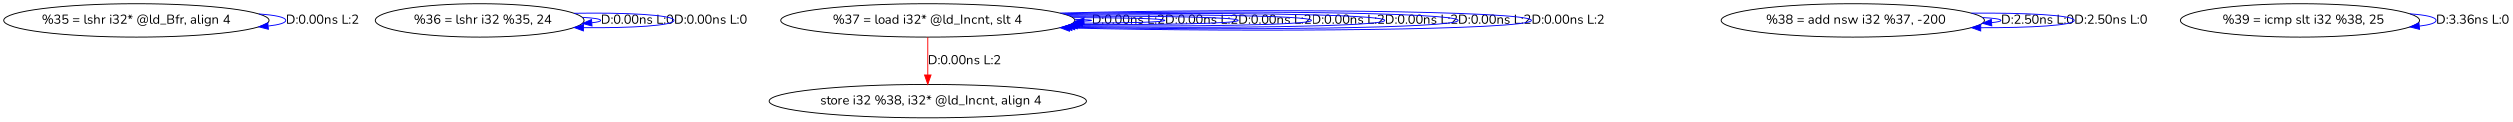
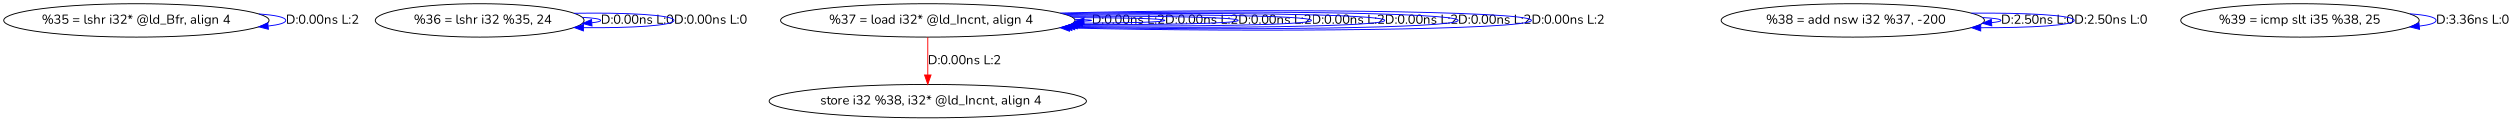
(928, 20) -> (928, 20)
(2300, 20) -> (2300, 20)
